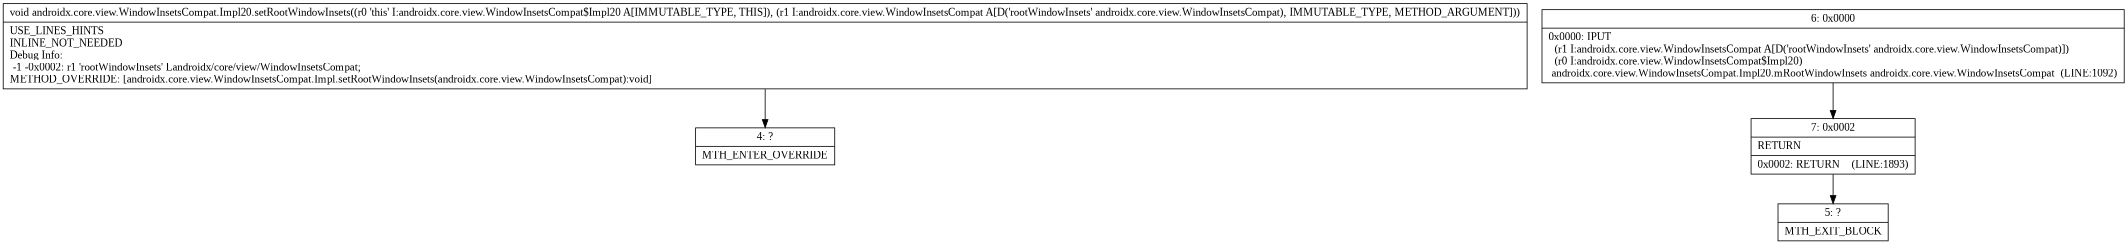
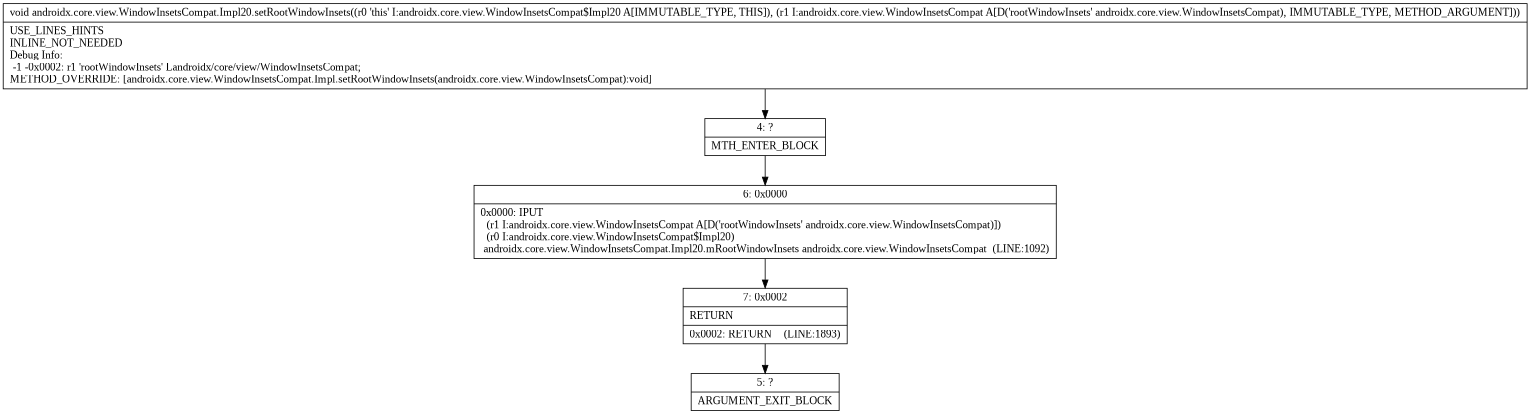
(765, 155) -> (765, 146)
none -> (765, 166)
(1833, 231) -> (765, 401)
